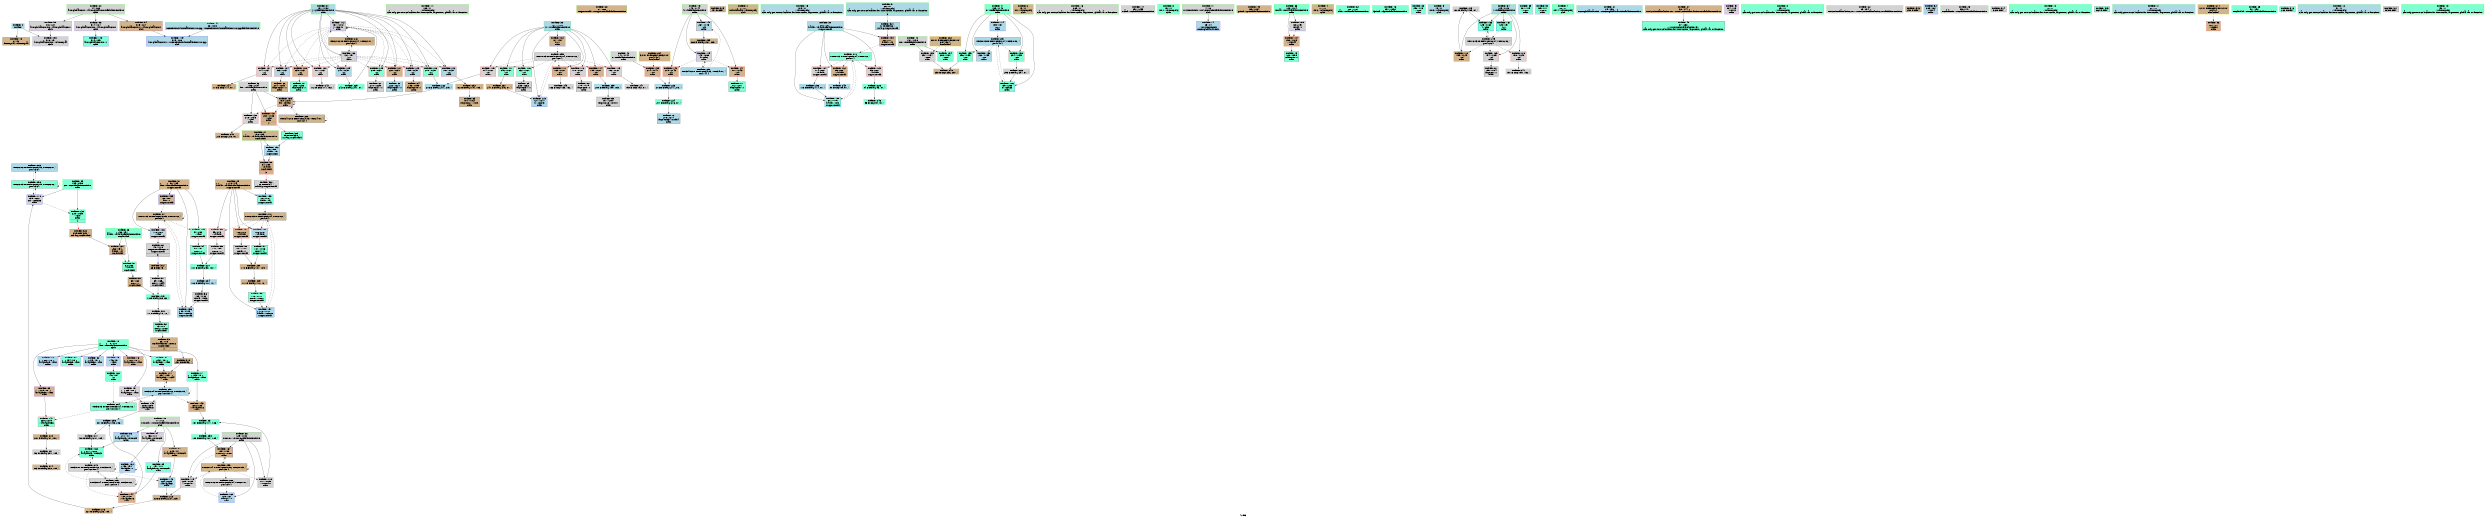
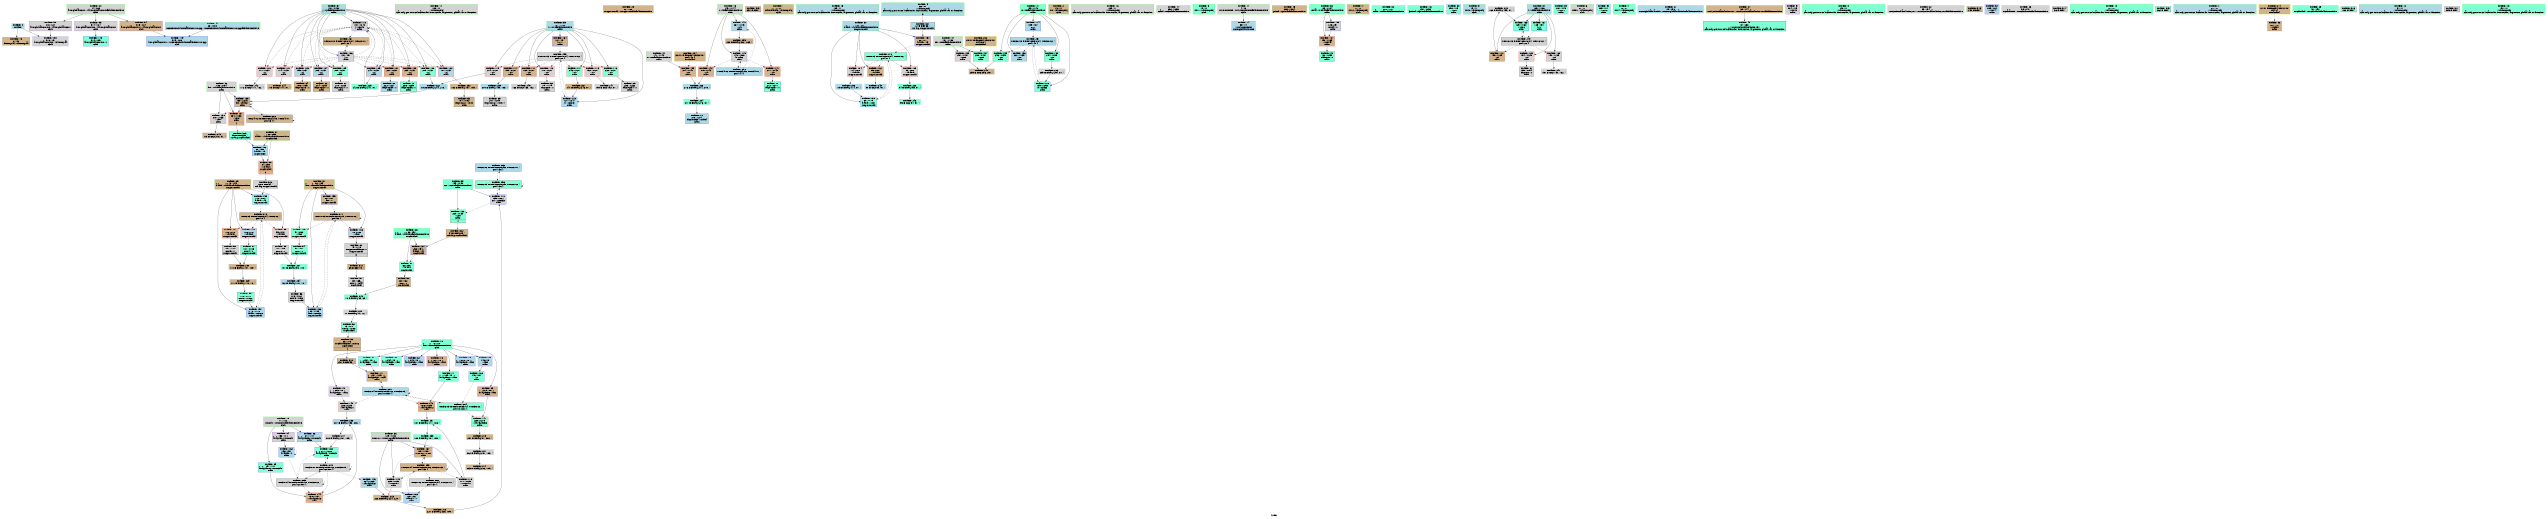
none -> (1582, 9)
(175, 452) -> none
(176, 491) -> (390, 490)
